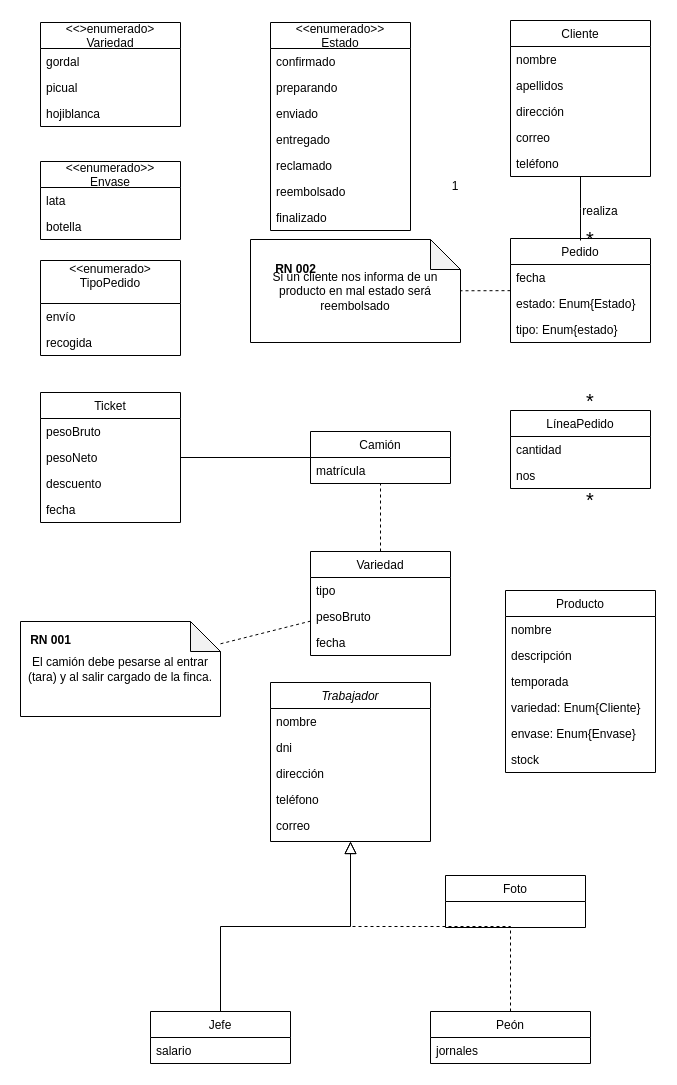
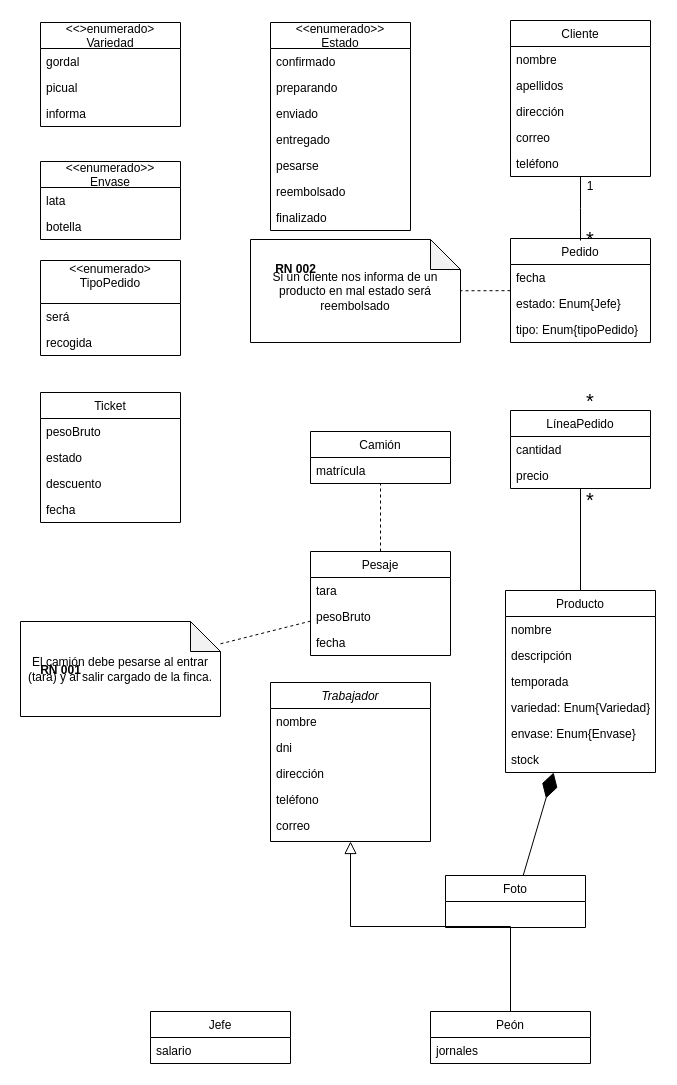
(76, 114) -> (68, 114)
(305, 166) -> (300, 166)
(456, 187) -> (591, 187)
(601, 212) -> none
(580, 304) -> (573, 304)
(63, 317) -> (59, 317)
(572, 330) -> (582, 330)
(73, 458) -> (66, 458)
(246, 458) -> none
(526, 476) -> (535, 476)
none -> (581, 539)
(380, 565) -> (380, 565)
(328, 591) -> (329, 591)
(51, 641) -> (61, 671)
(580, 708) -> (585, 708)
none -> (535, 835)
(244, 927) -> none
(474, 927) -> (474, 927)
